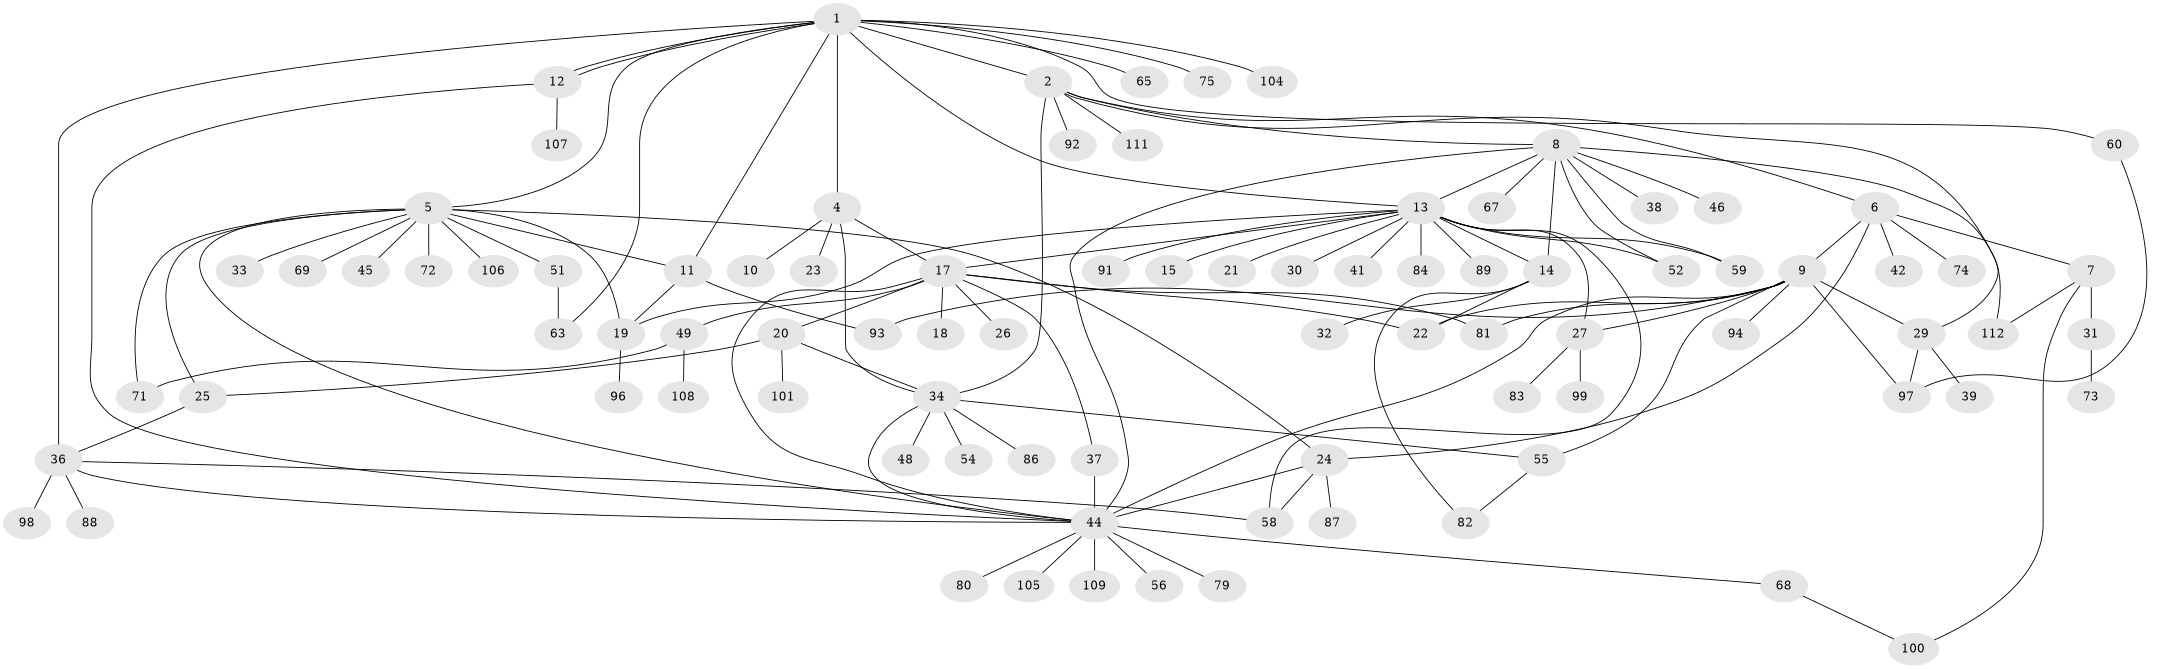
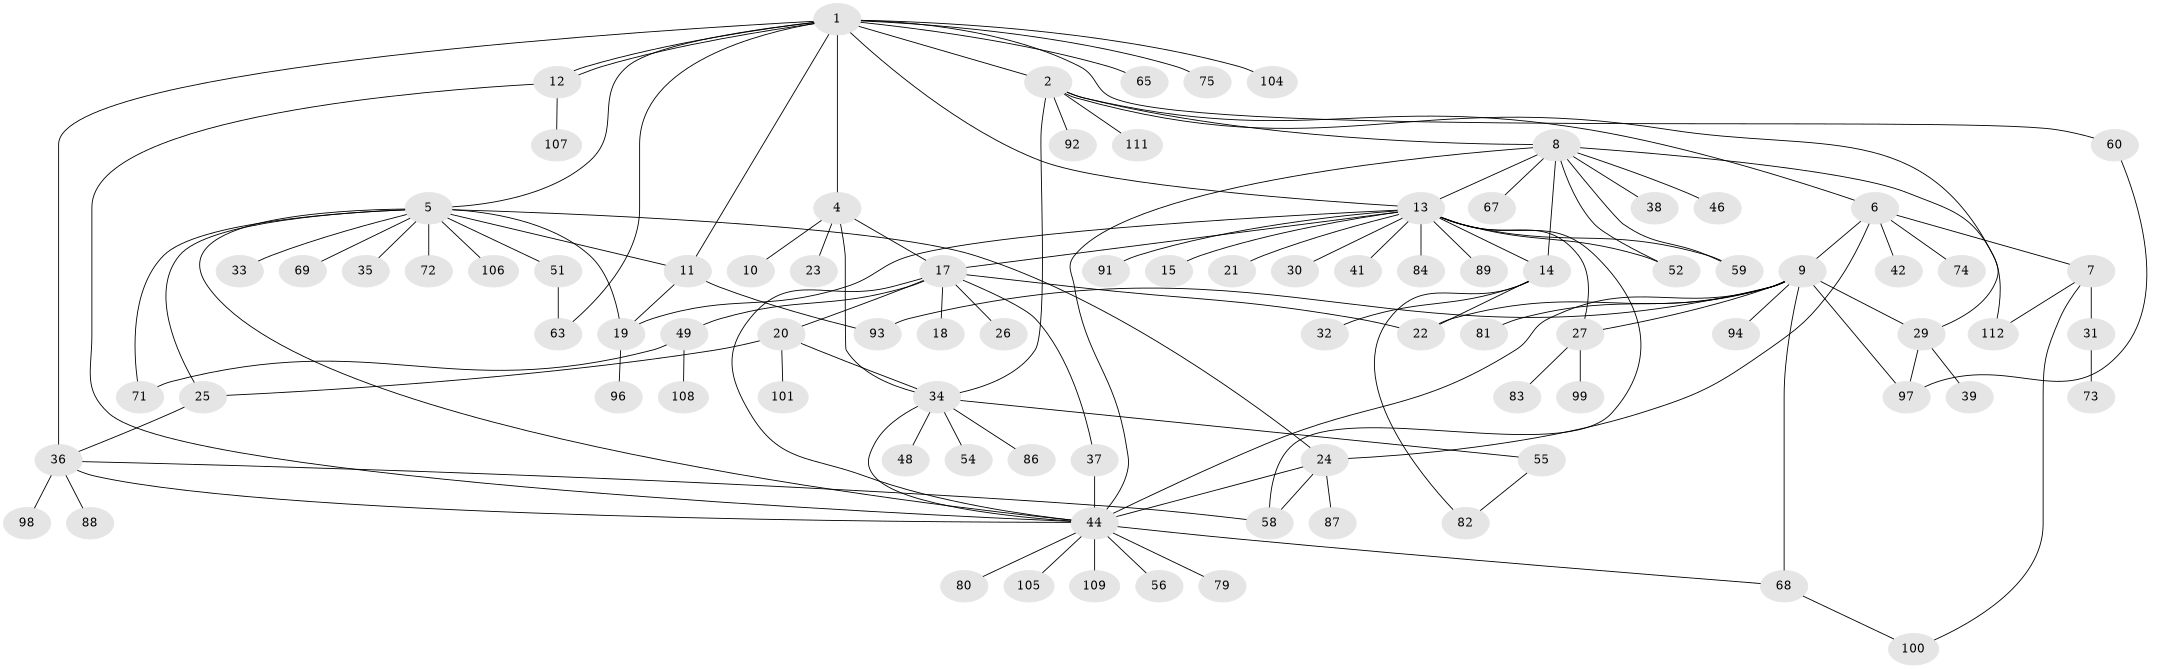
(366, 271) -> (366, 271)
(1306, 294) -> none
(1673, 366) -> (1784, 428)
